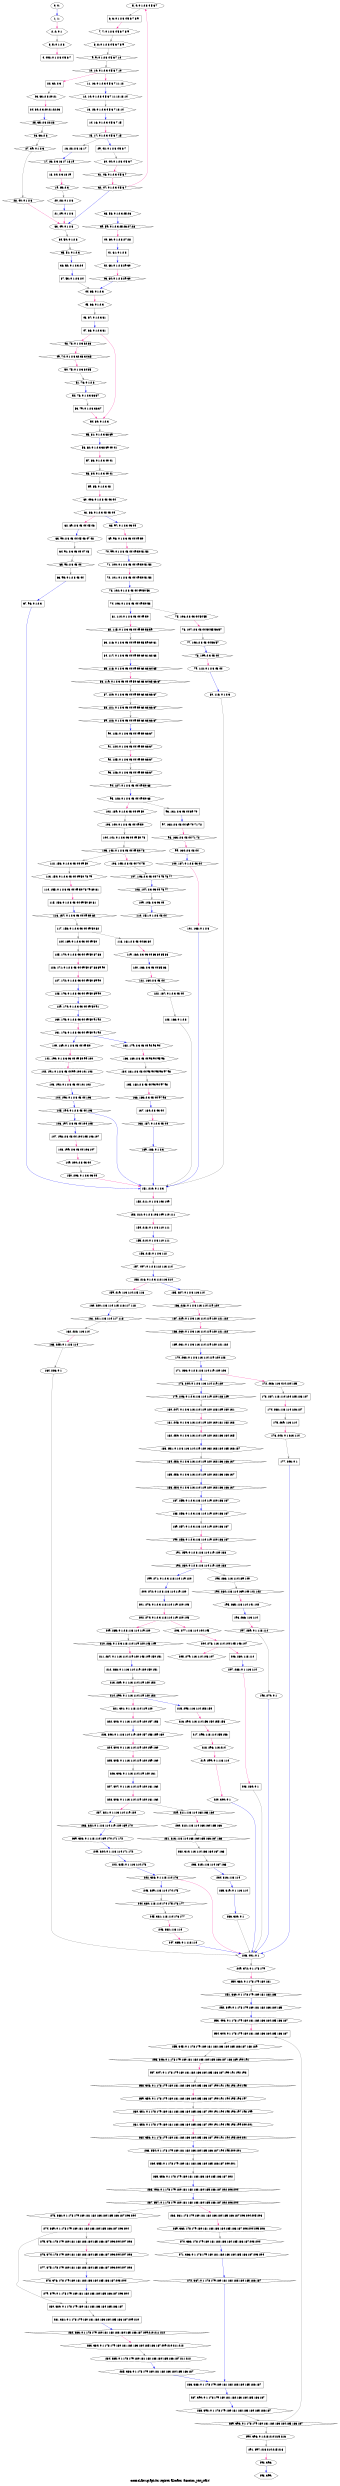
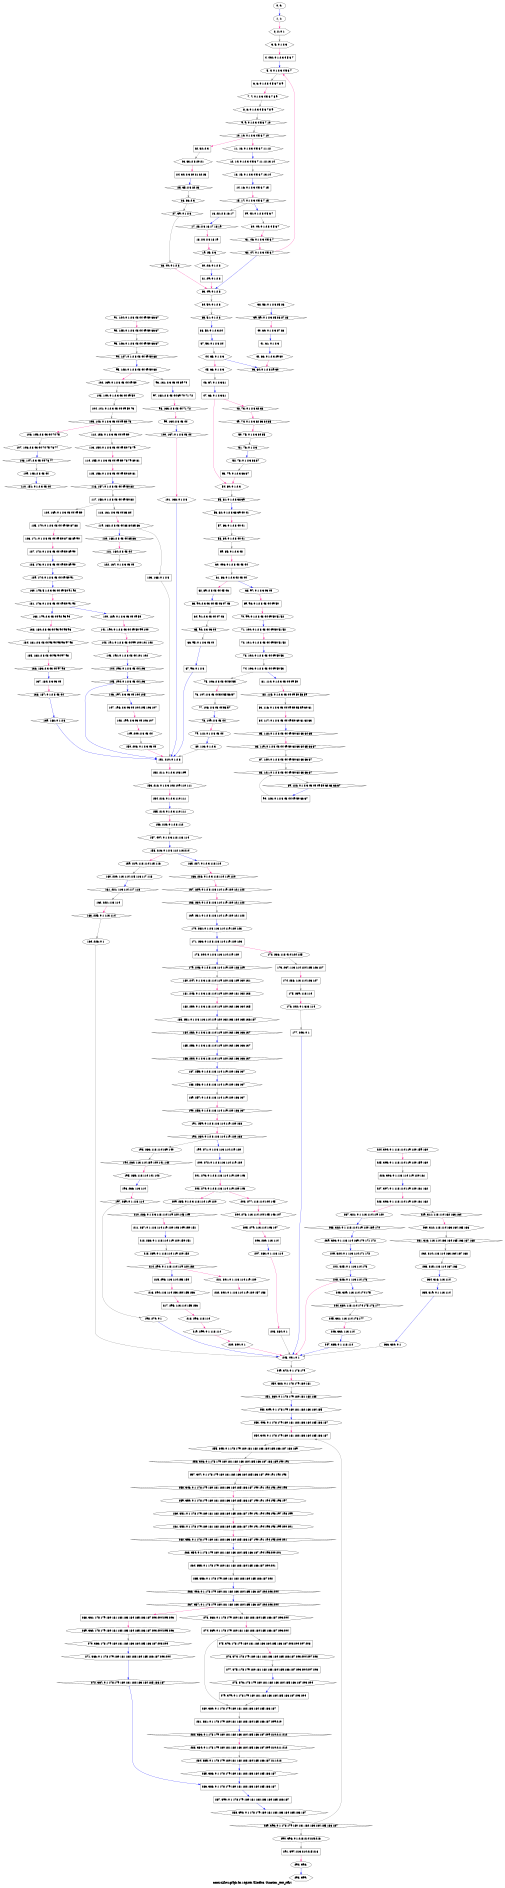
none -> (280, 63)
(107, 285) -> (240, 363)
(131, 739) -> (259, 785)
(152, 877) -> (38, 448)
(150, 968) -> (119, 539)
(172, 1006) -> (160, 544)
(78, 1020) -> (53, 591)
(78, 1332) -> (109, 903)
(201, 1384) -> (217, 955)
(233, 1650) -> (263, 1233)
(133, 1735) -> none
(214, 1748) -> (199, 1319)
(255, 1871) -> (264, 1351)
(176, 1936) -> (341, 1337)
